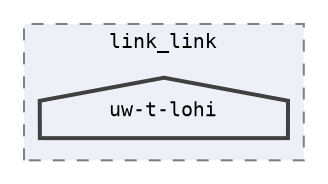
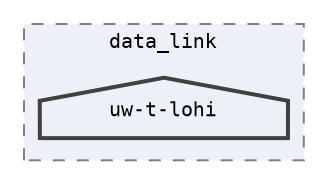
(164, 43) -> (164, 43)
